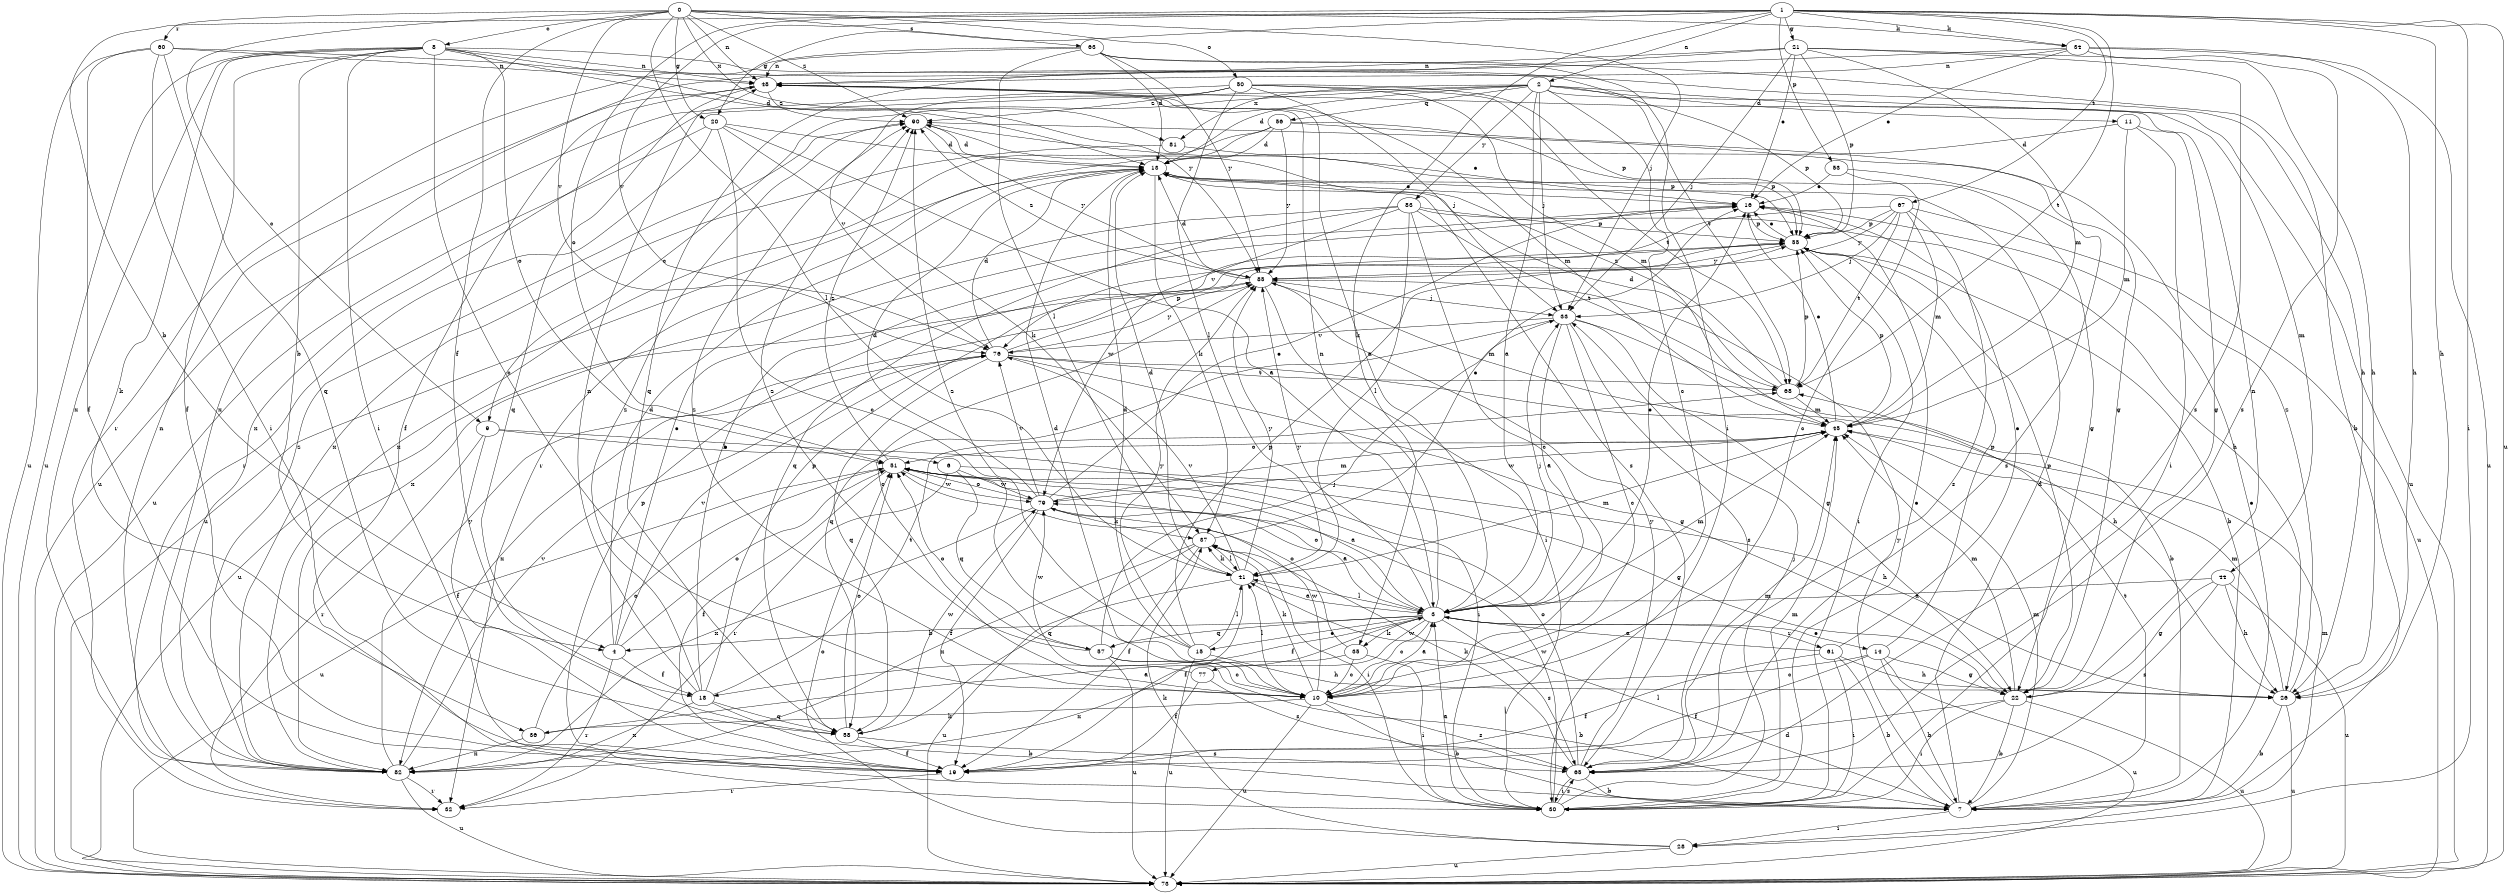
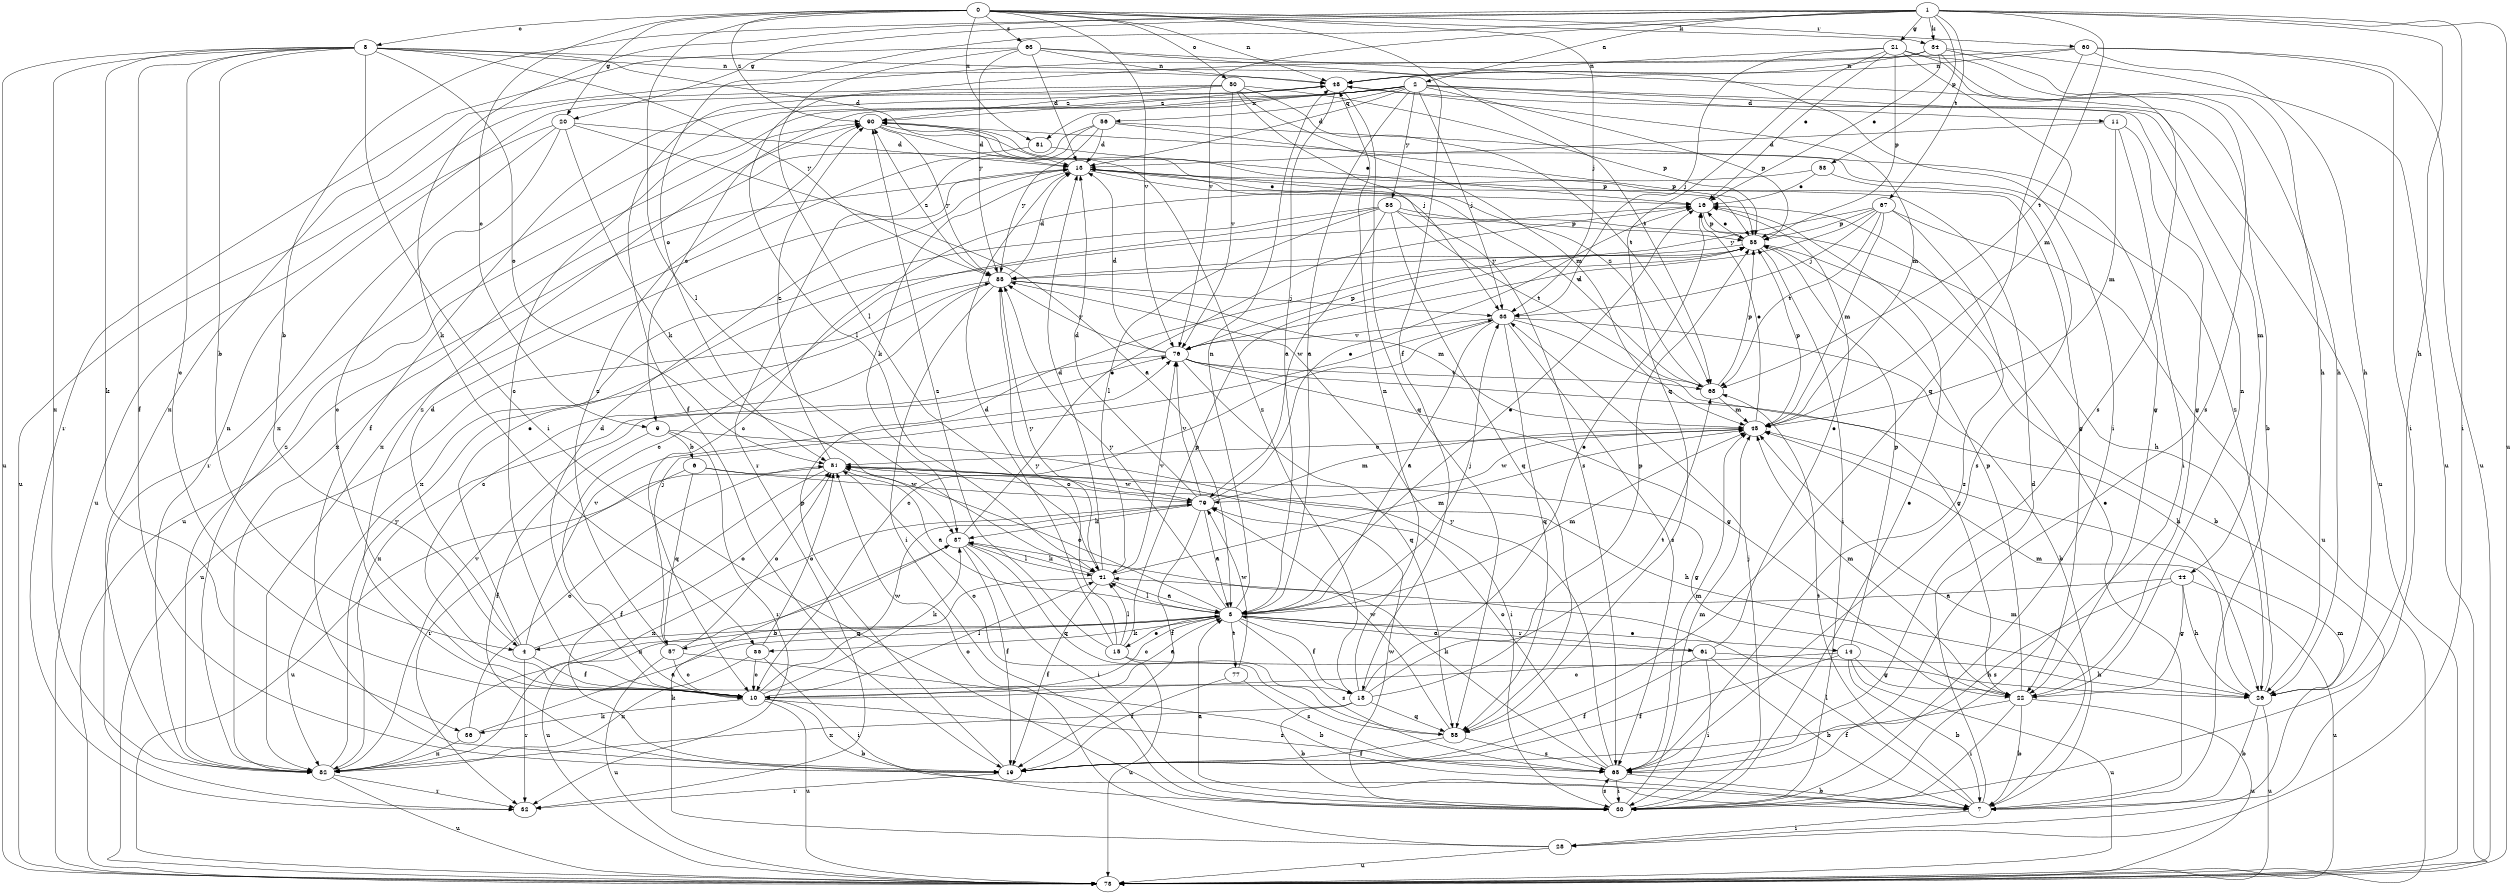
(1827, 398) -> none
(1412, 633) -> (1234, 633)
(1788, 735) -> (1847, 735)
